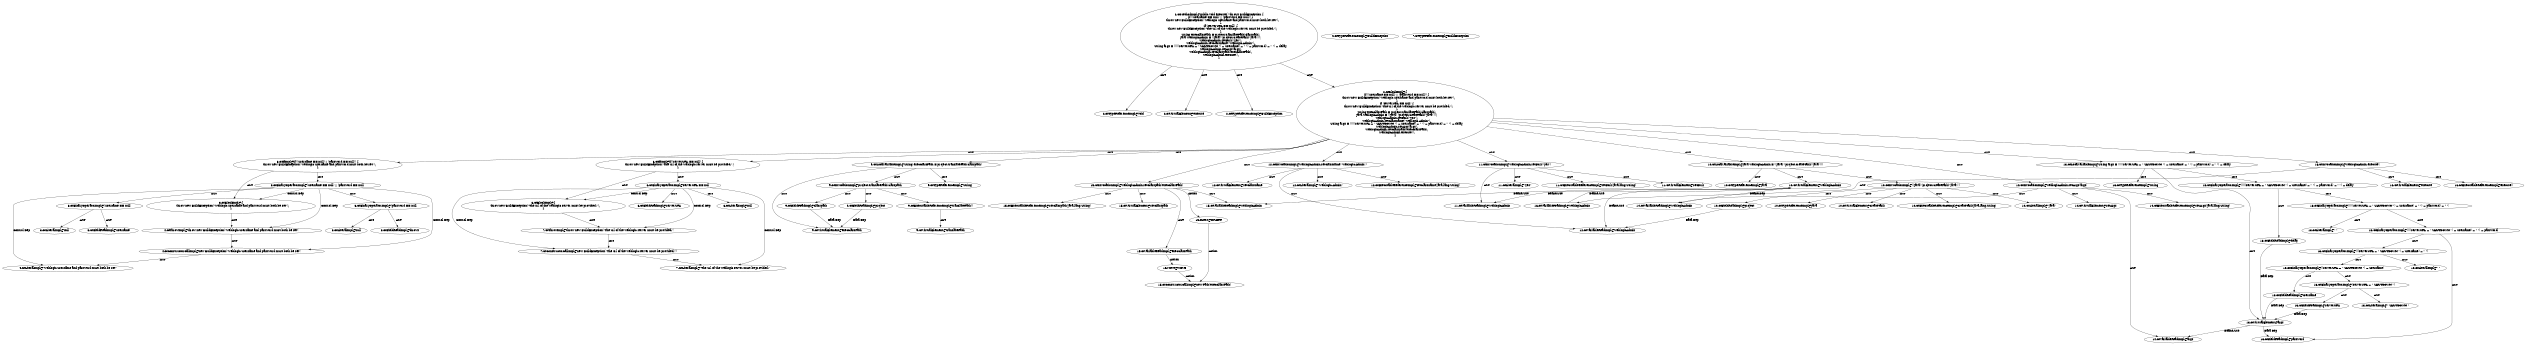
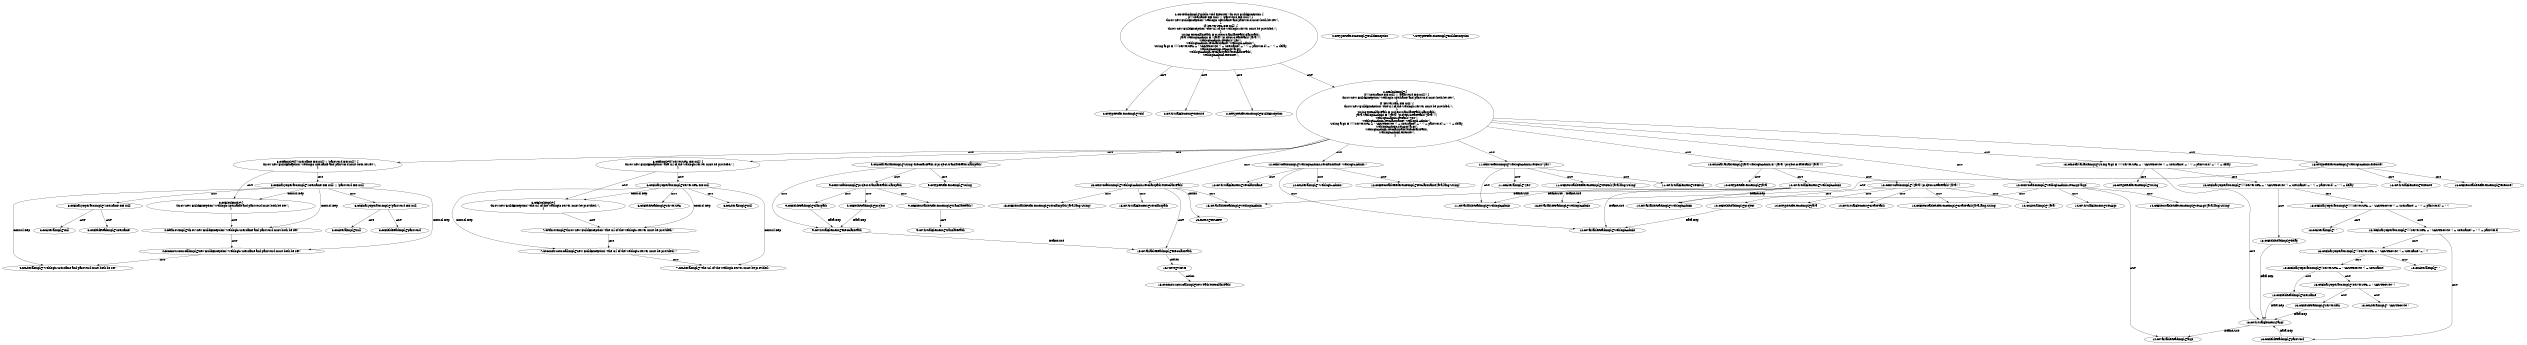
(2348, 165) -> (2348, 165)
(1677, 189) -> (1674, 189)
(400, 231) -> (400, 231)
none -> (999, 241)
(1209, 253) -> none
(2264, 331) -> (2279, 331)
